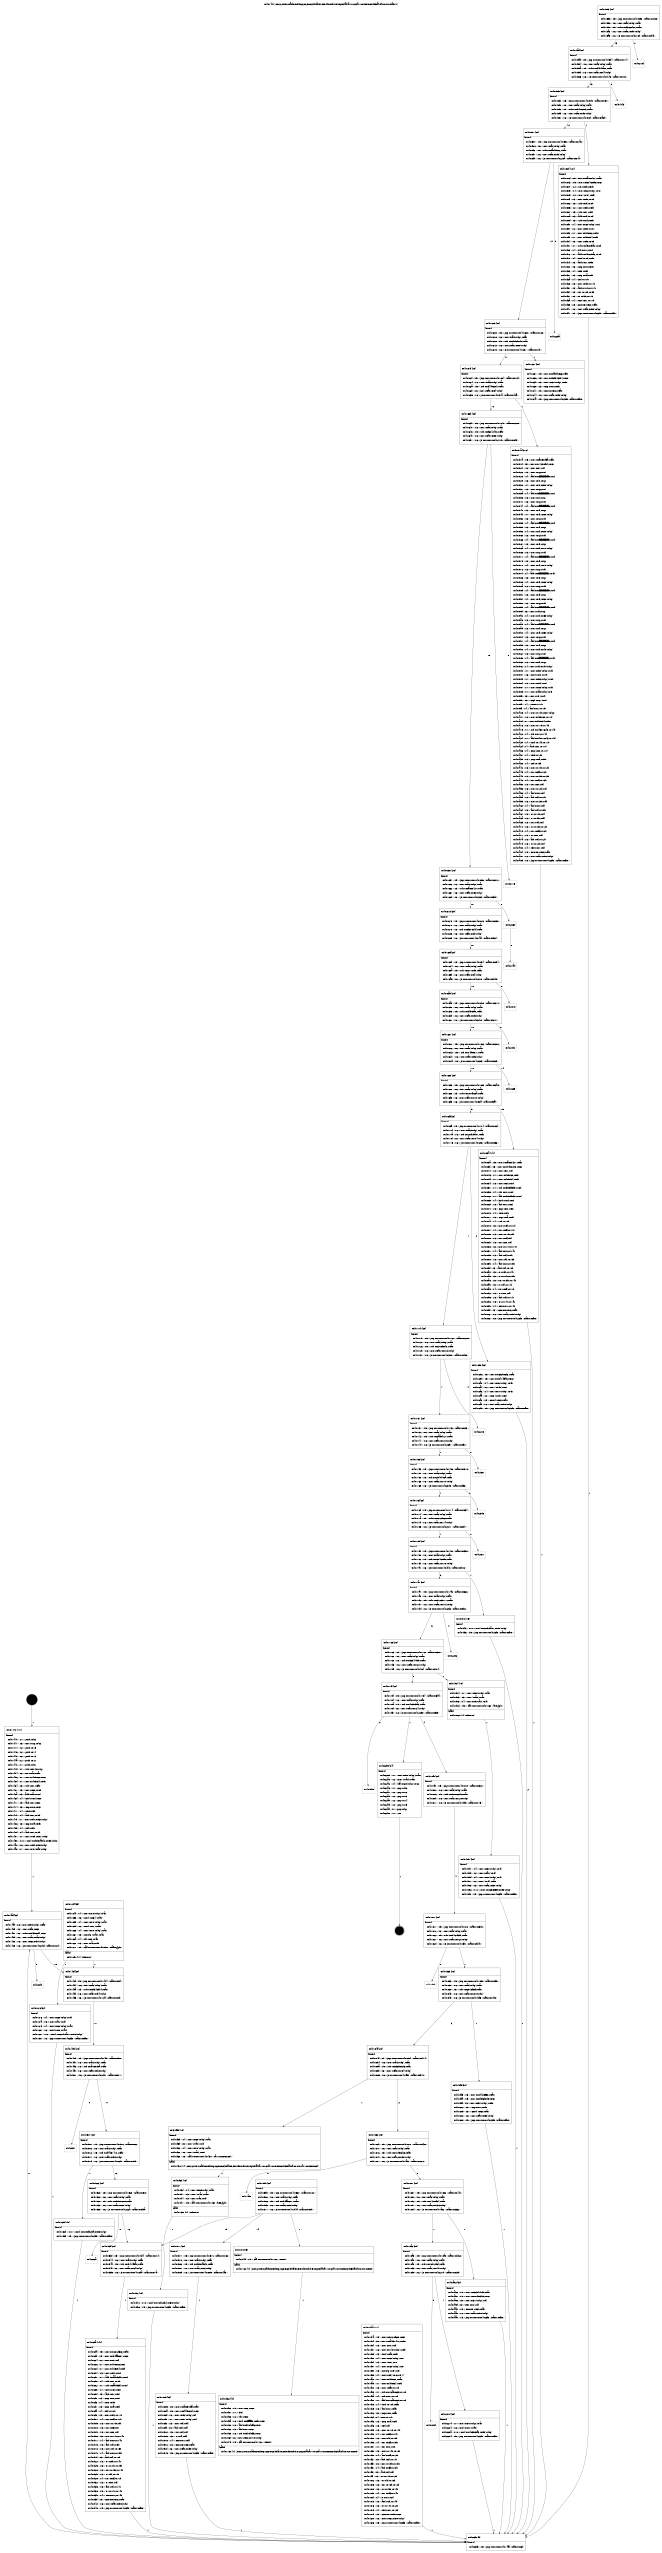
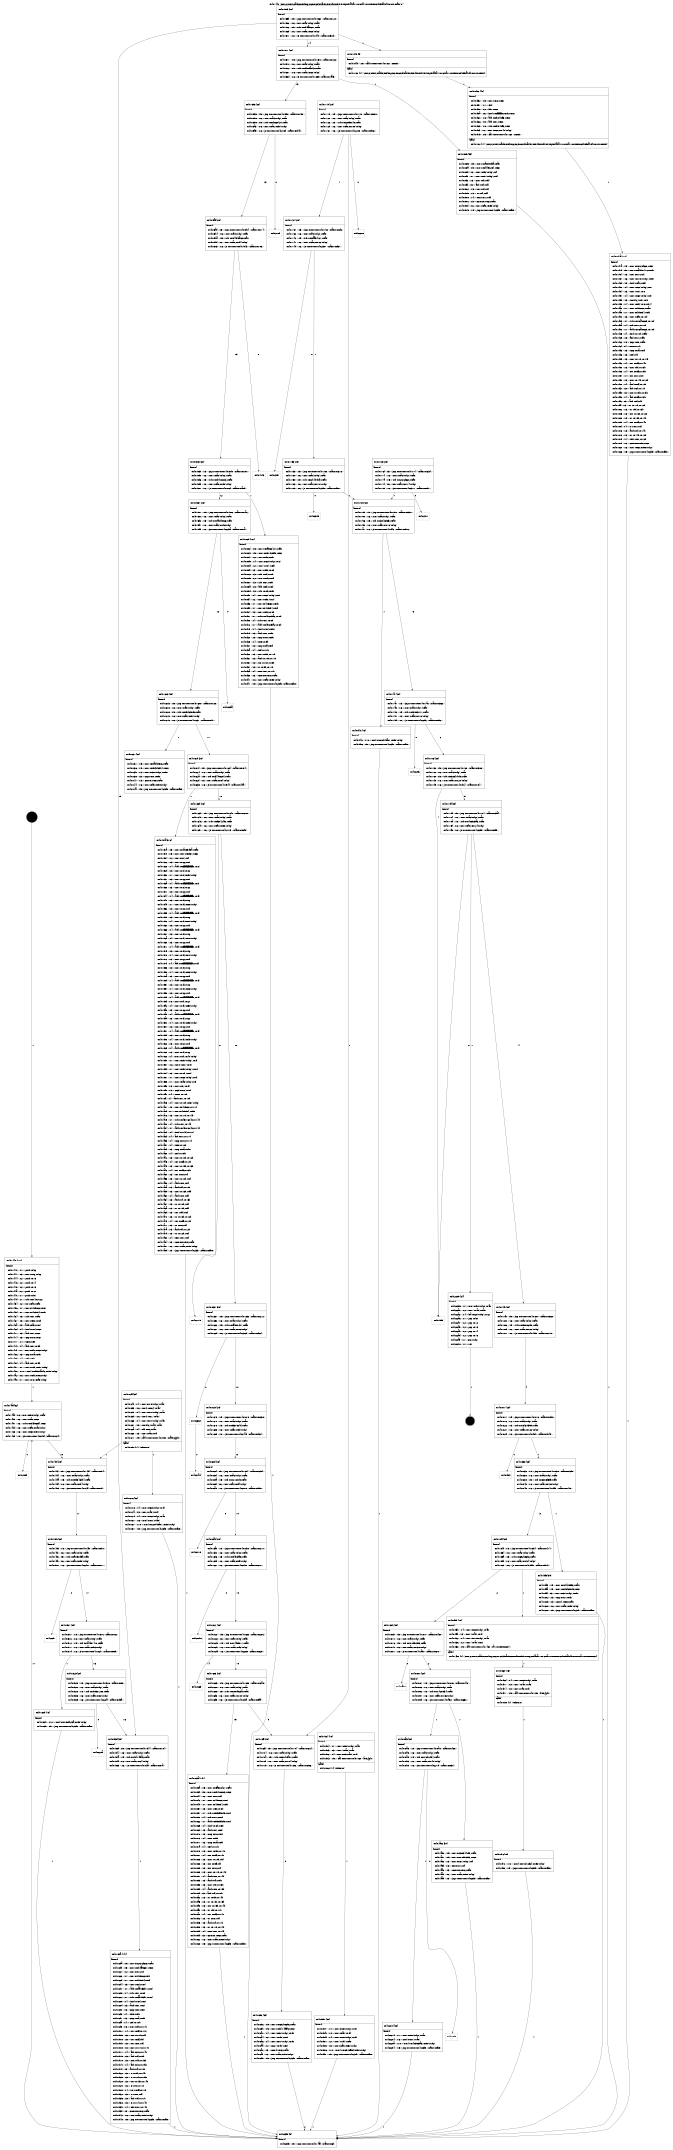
none -> (292, 90)
none -> (599, 197)
(456, 1235) -> (349, 943)
(439, 1493) -> (348, 495)
(442, 1676) -> (438, 1051)
